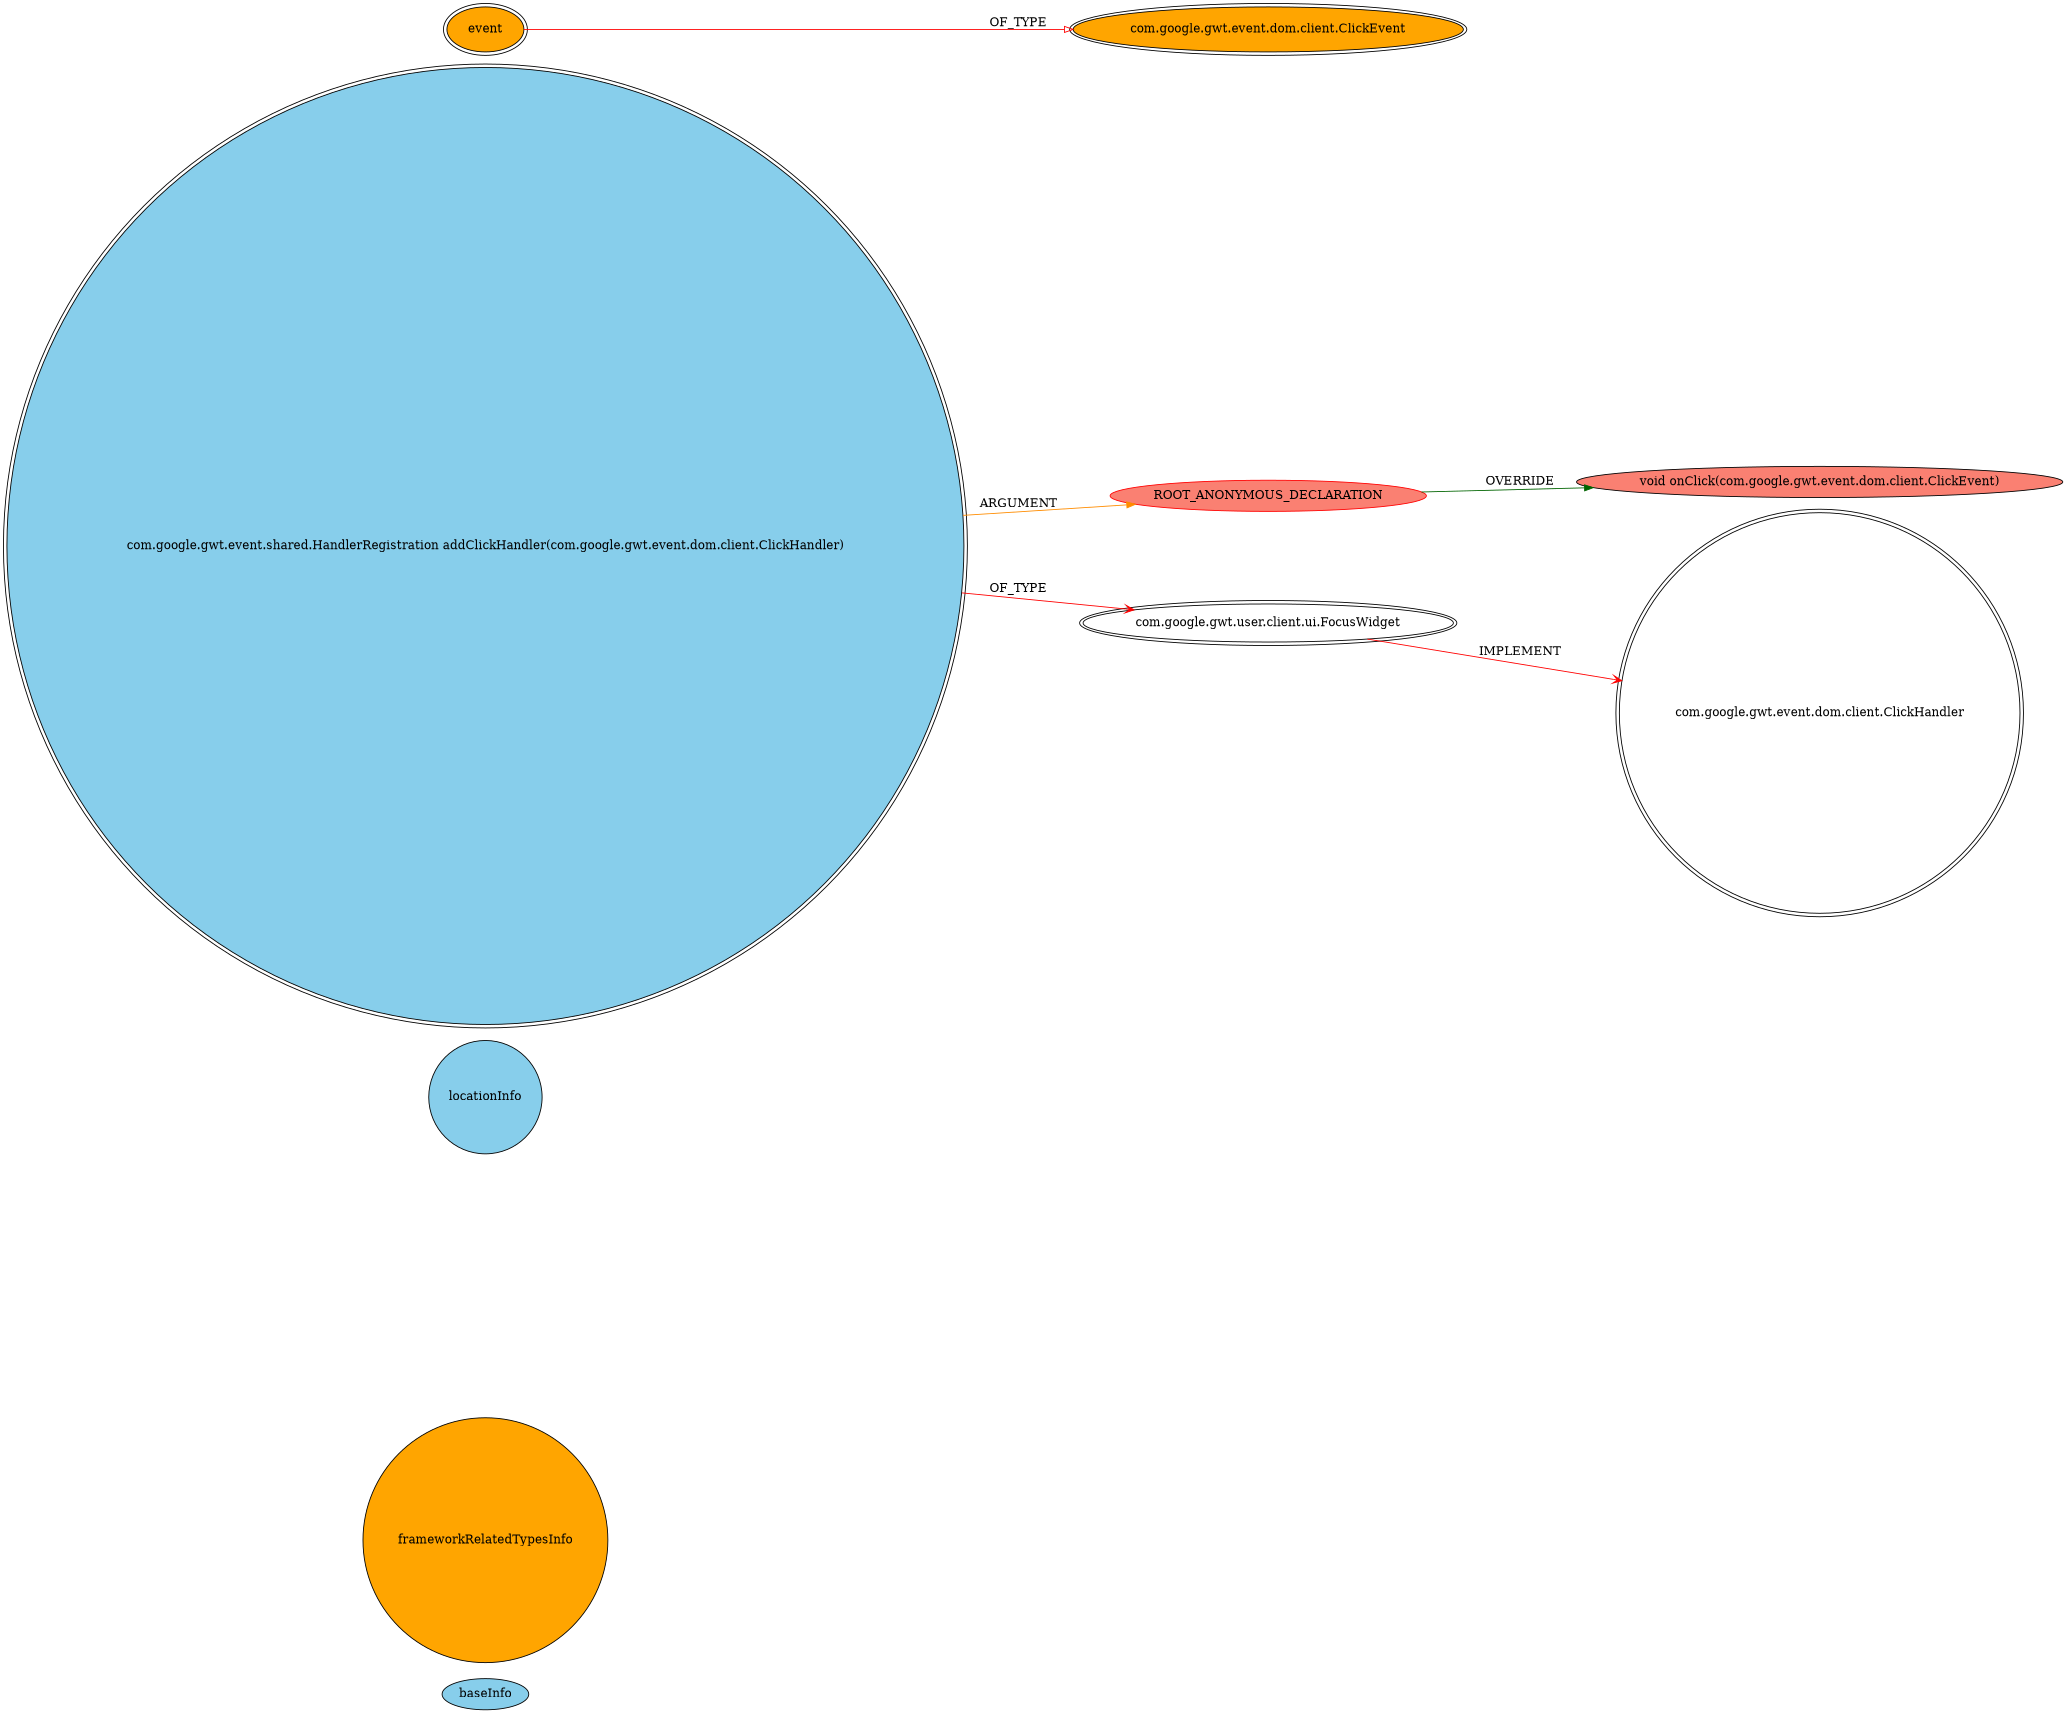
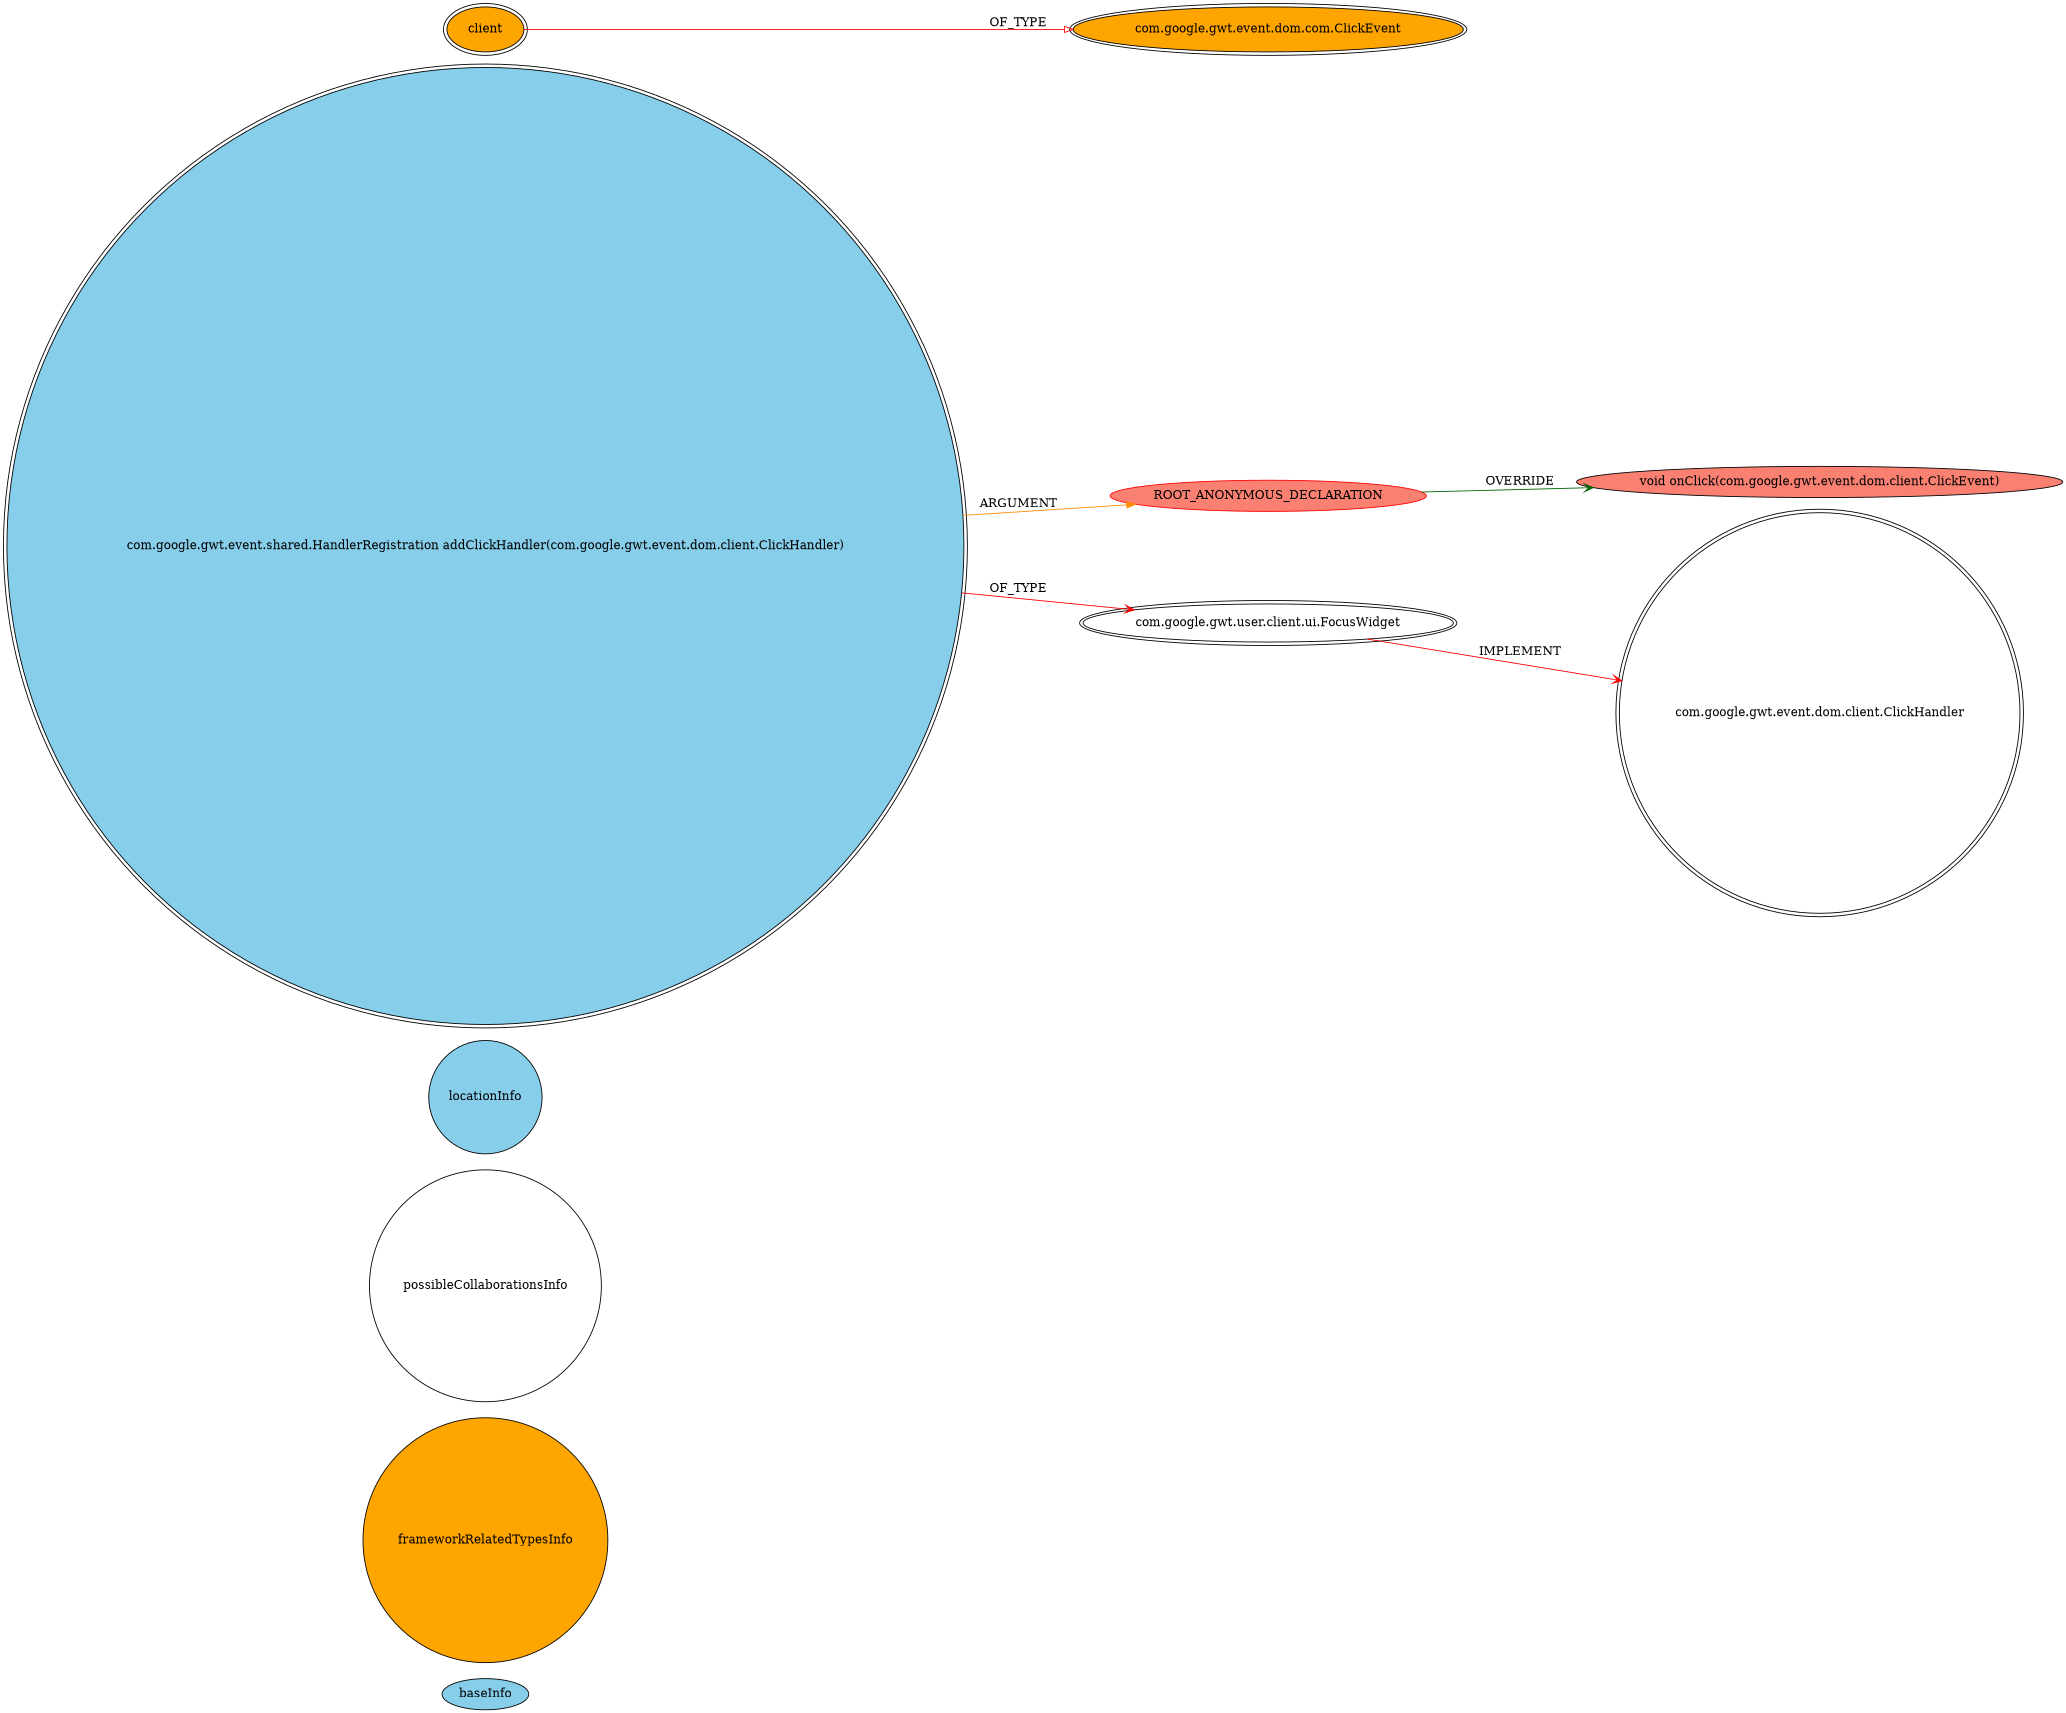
(485, 29) -> (485, 29)
(1268, 29) -> (1268, 29)
(1503, 490) -> (1503, 490)
none -> (485, 1286)
